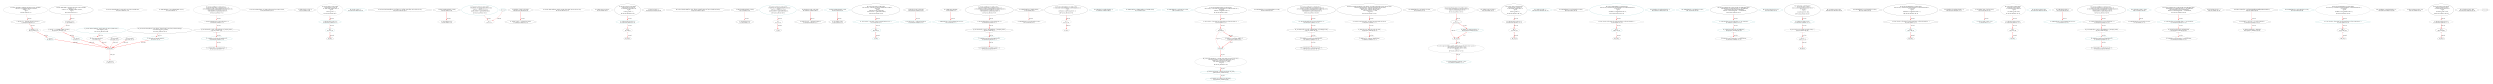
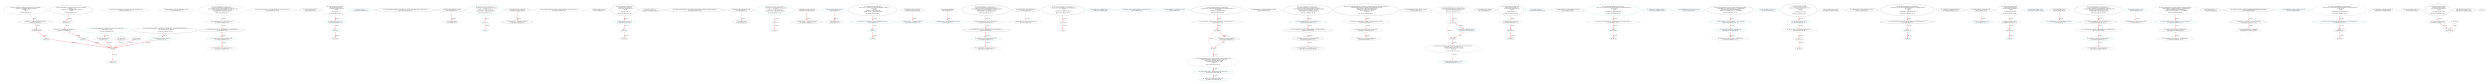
(499, 17) -> (485, 26)
(2441, 34) -> (2452, 25)
